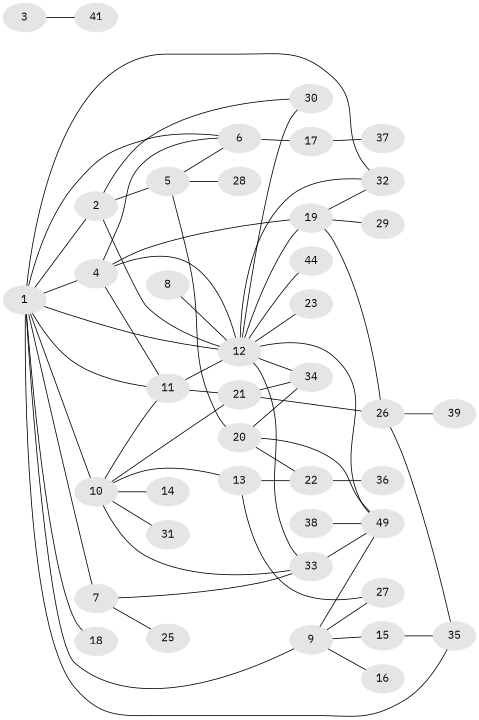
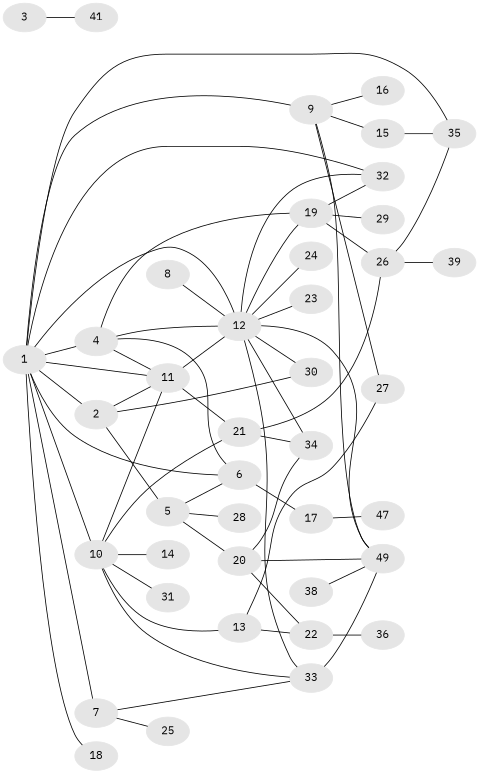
(383, 138) -> (383, 516)
(311, 261) -> (311, 256)
(143, 301) -> (132, 396)
